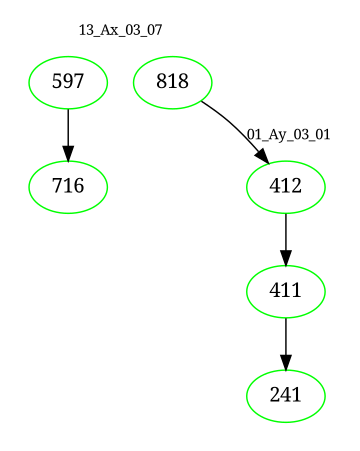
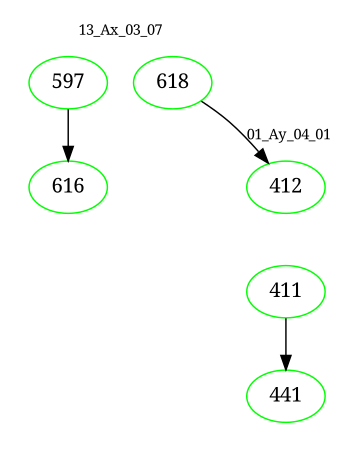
(173, 83) -> (173, 83)
(289, 136) -> (289, 136)
(68, 187) -> (68, 187)
(286, 232) -> none
(286, 396) -> (286, 396)
